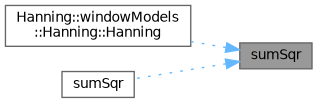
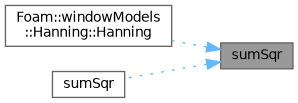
(98, 26) -> (89, 26)
